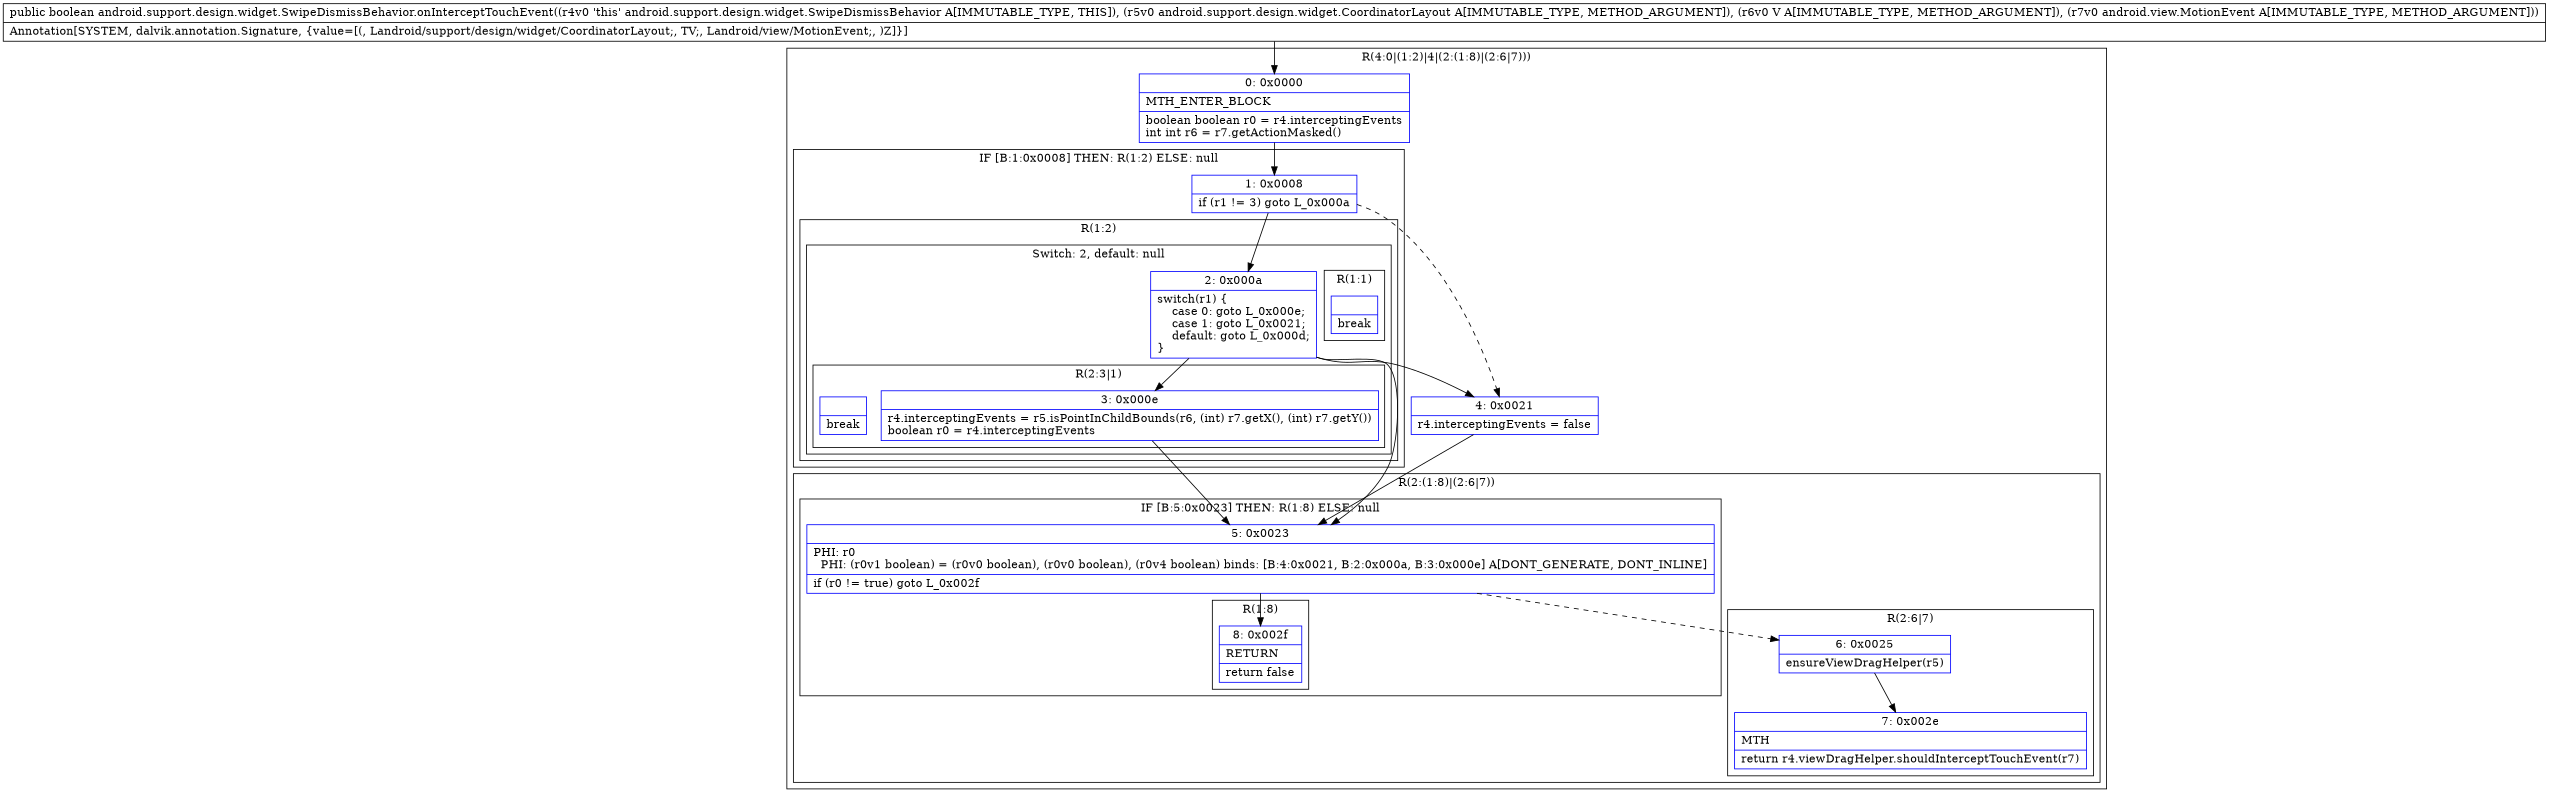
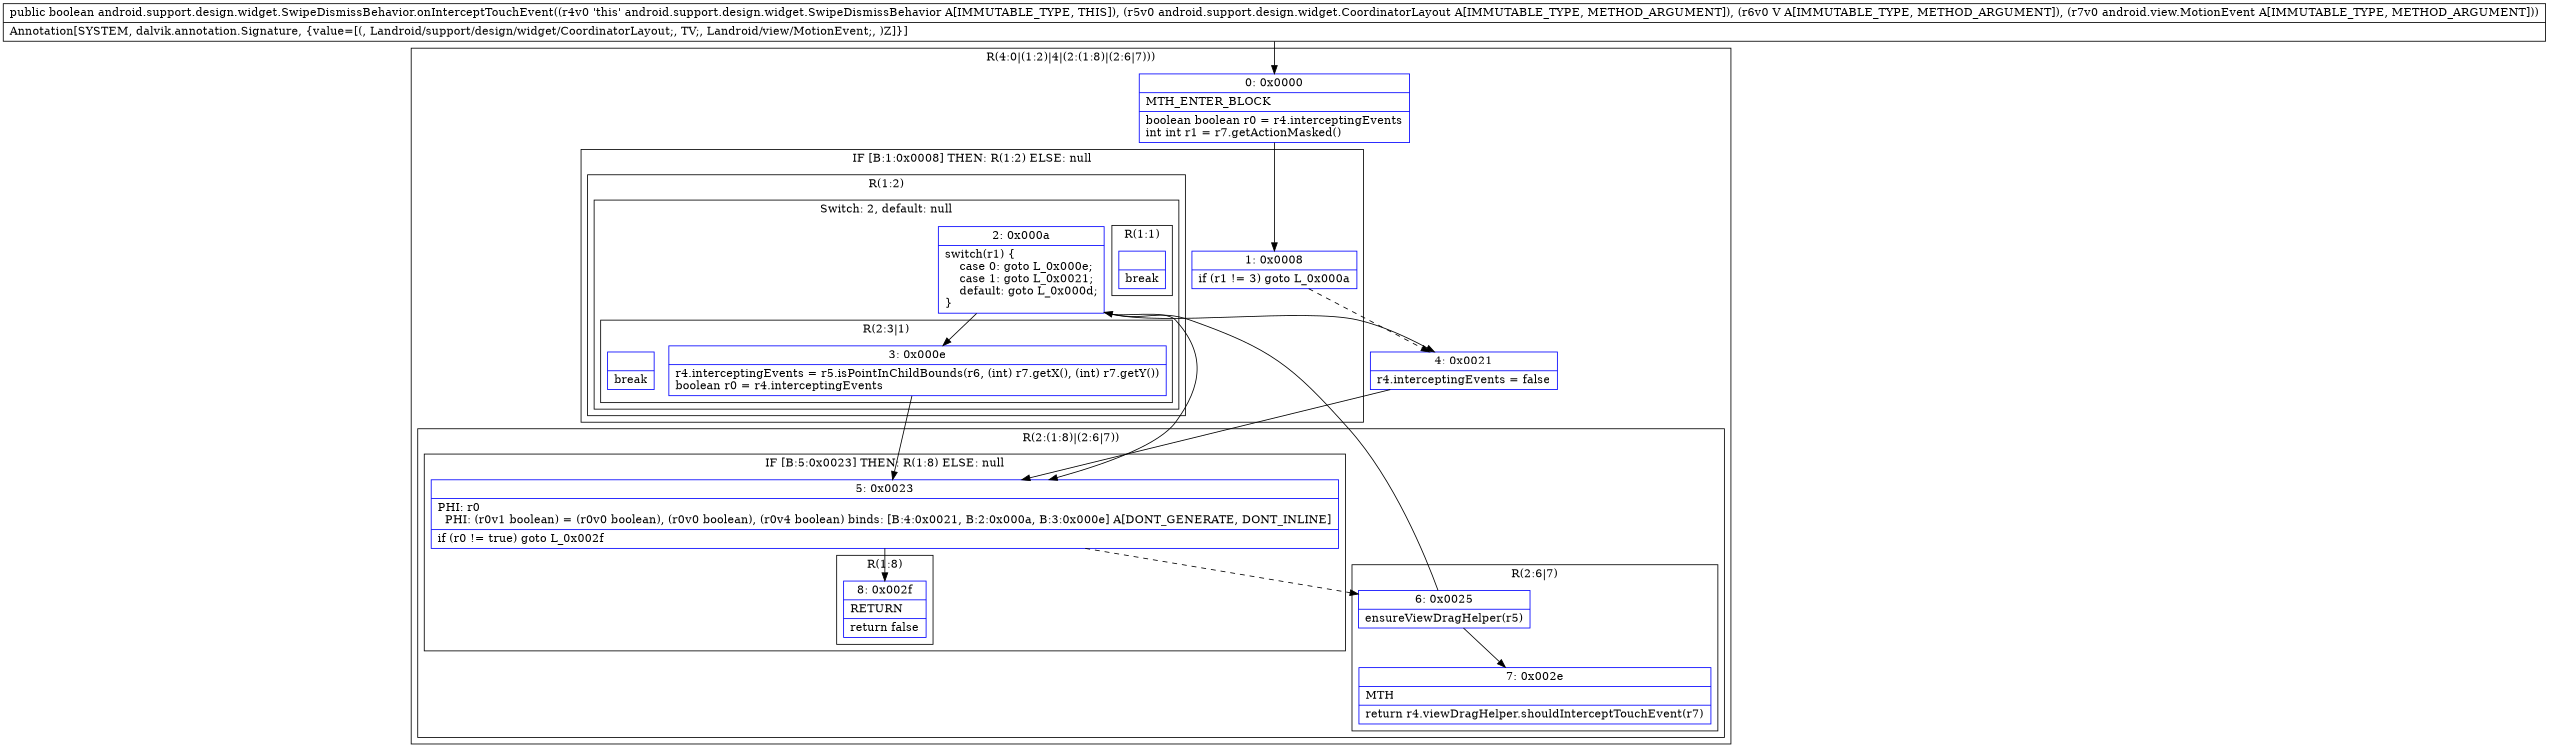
(1244, 133) -> (1244, 133)
(1260, 238) -> (1319, 396)
